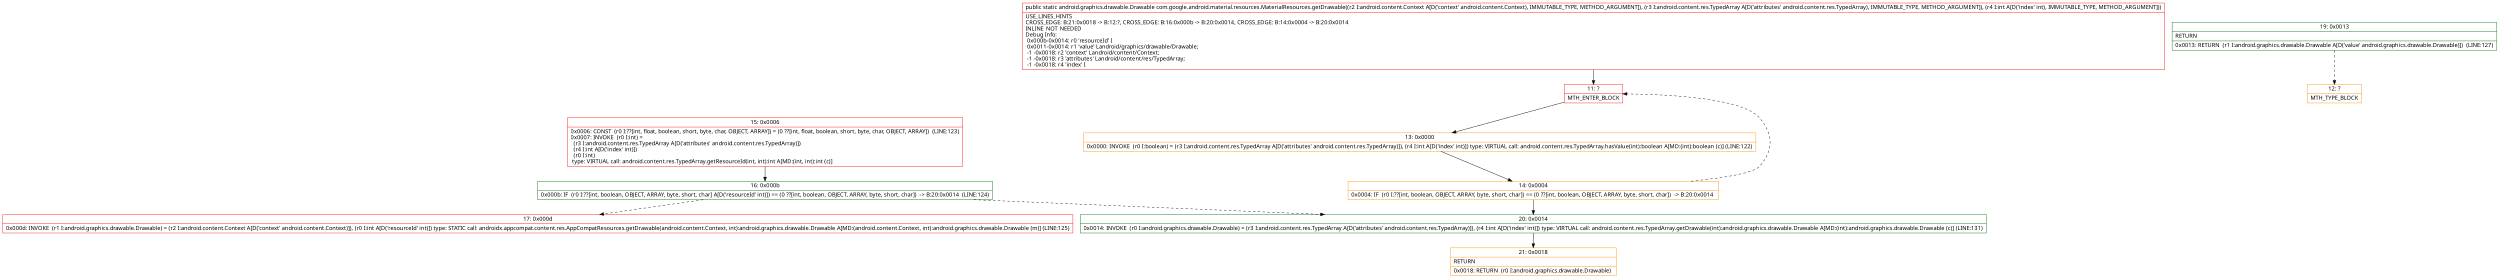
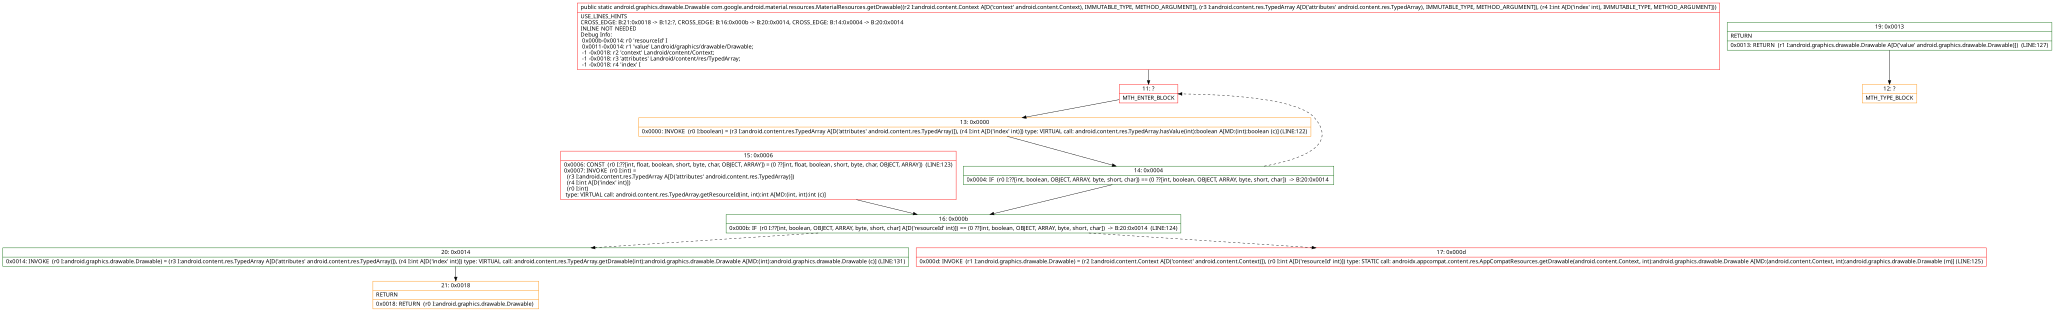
(2334, 65) -> (1890, 65)
(1533, 190) -> (1149, 175)
(1533, 205) -> (1053, 199)
